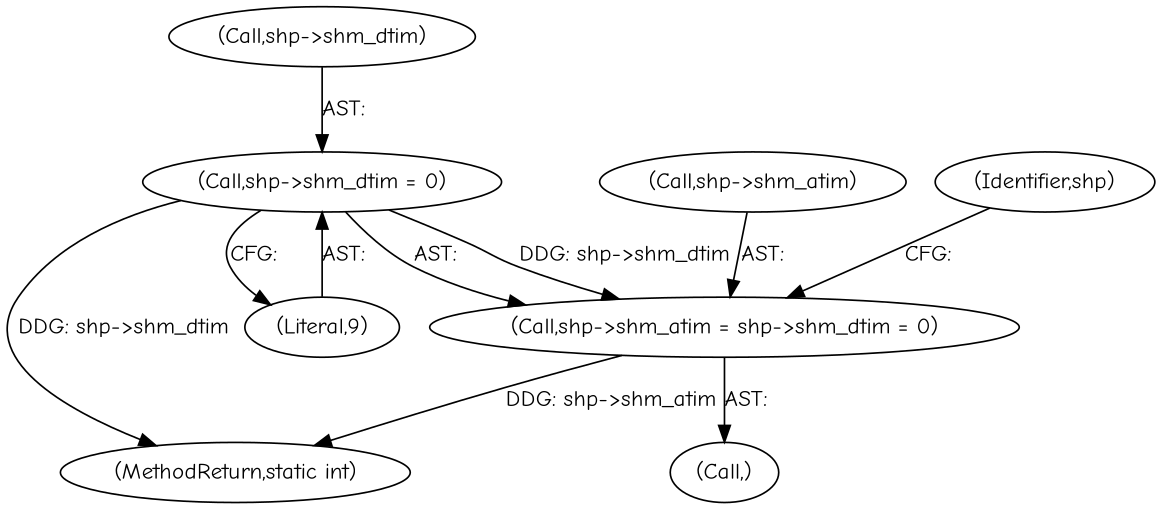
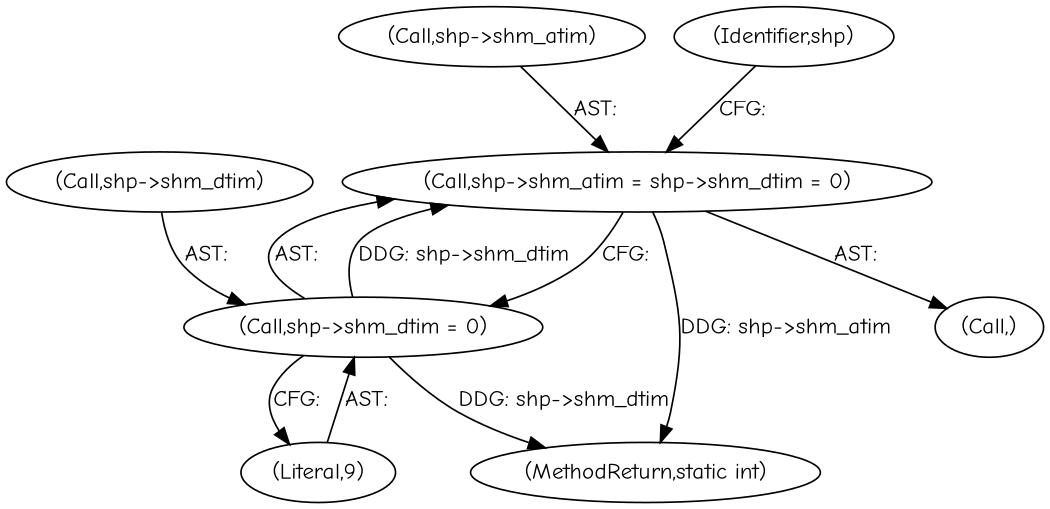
none -> (574, 269)
